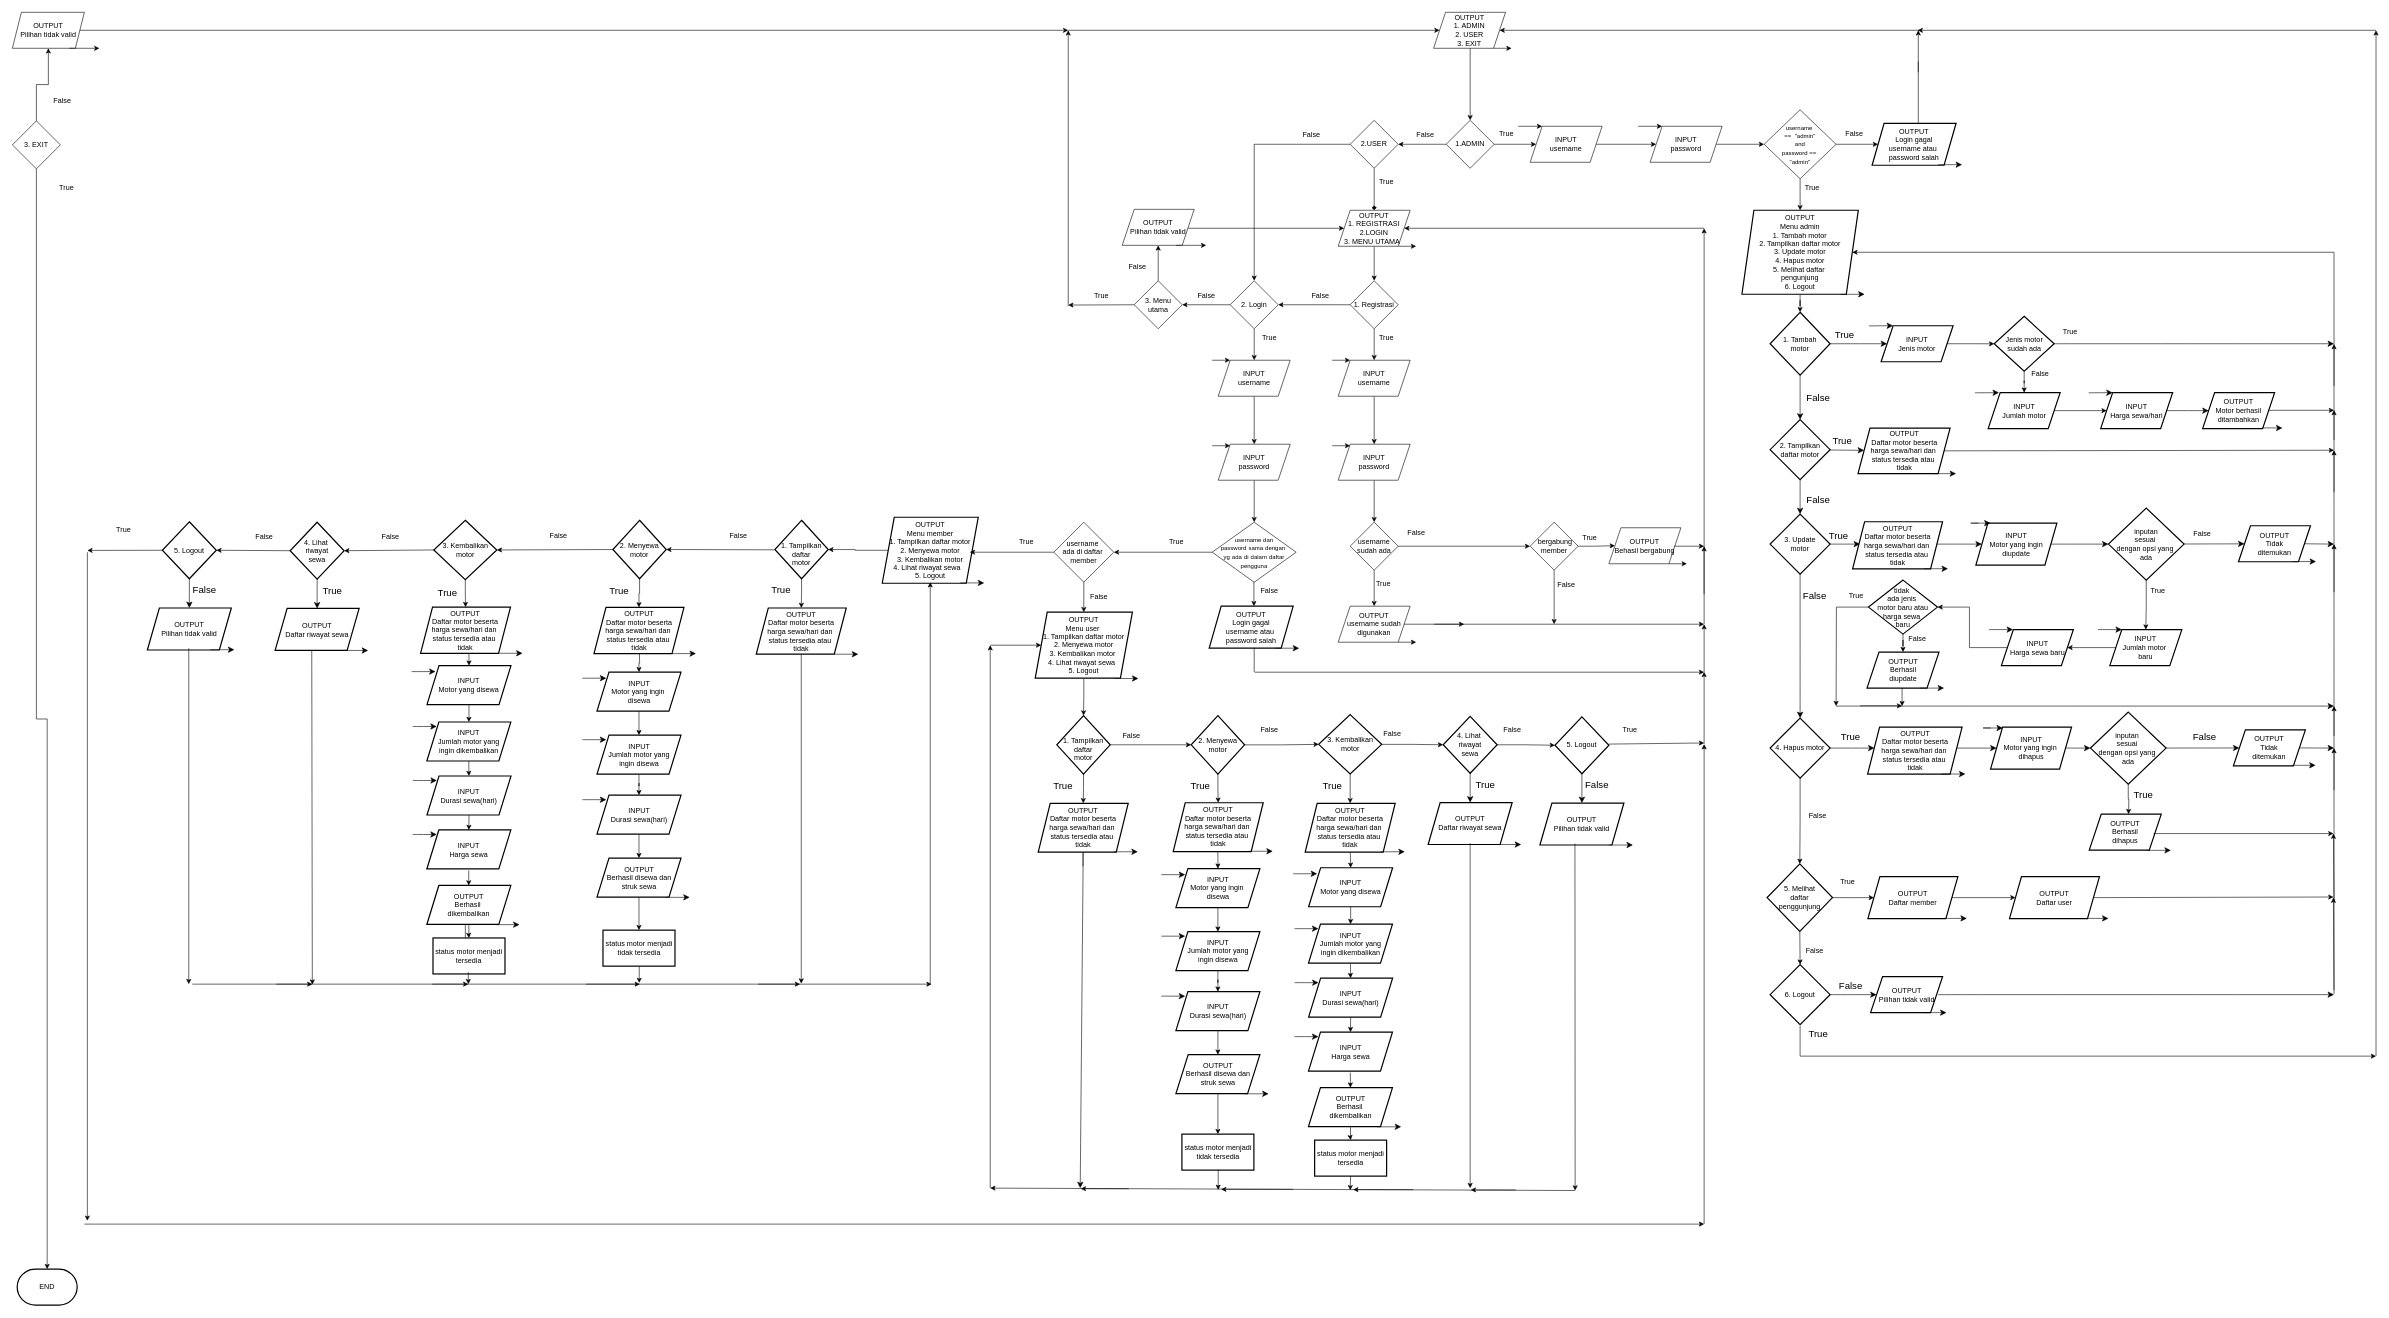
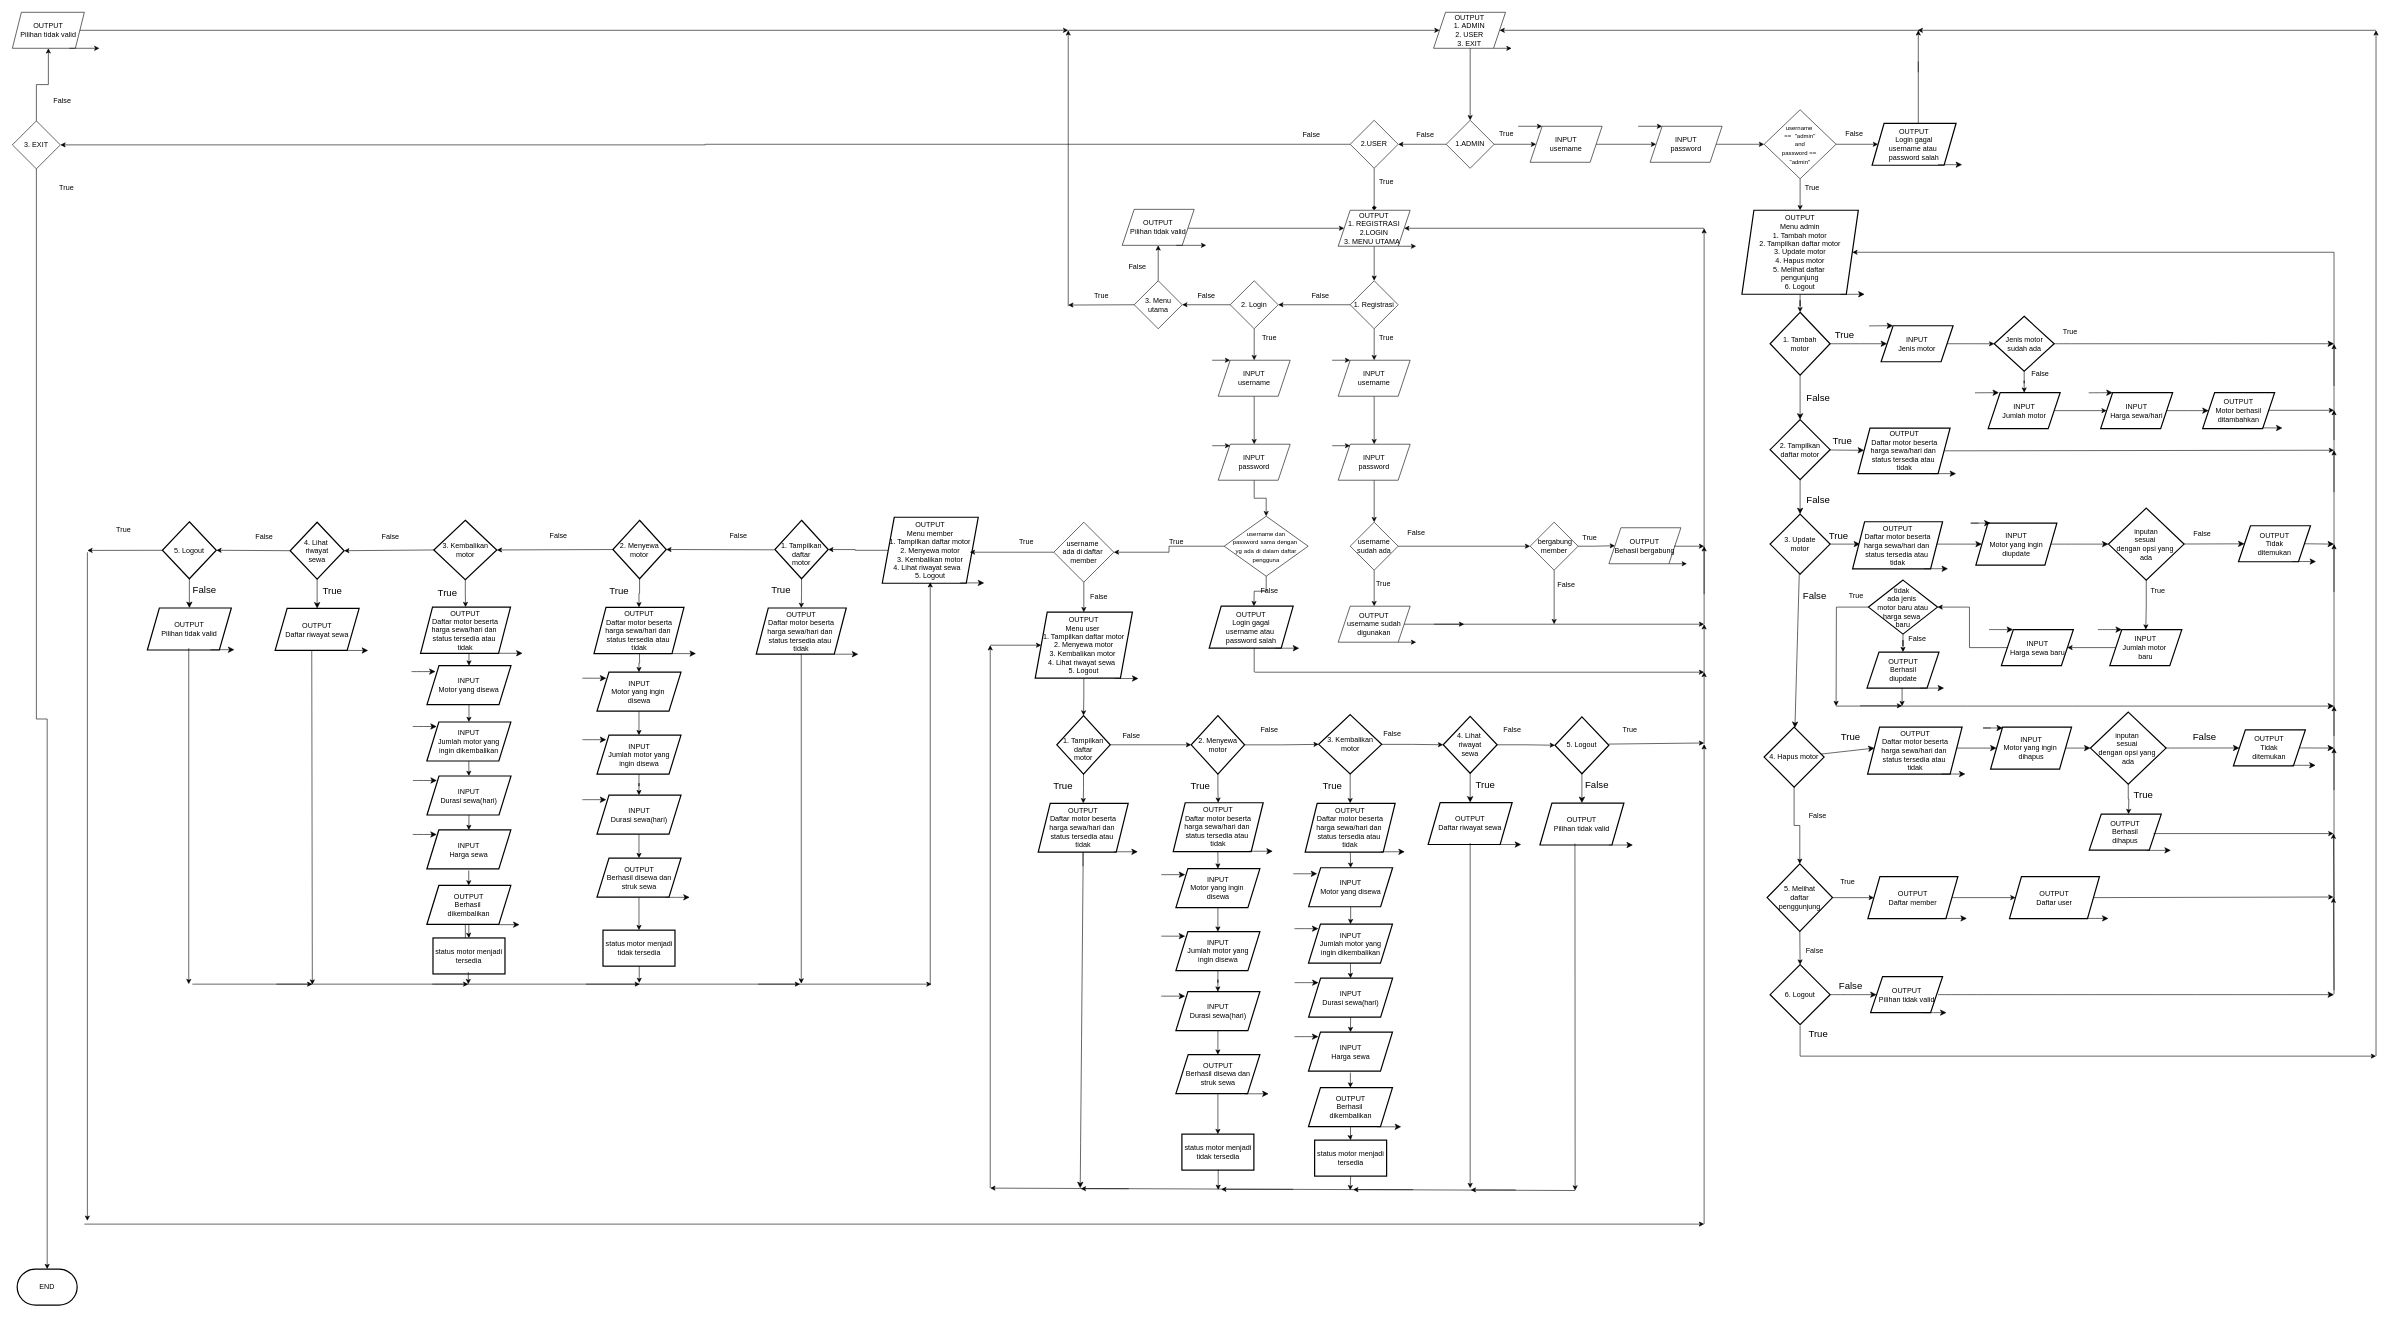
(1254, 275) -> (705, 144)
(1254, 552) -> (1266, 546)
(1800, 748) -> (1794, 757)
